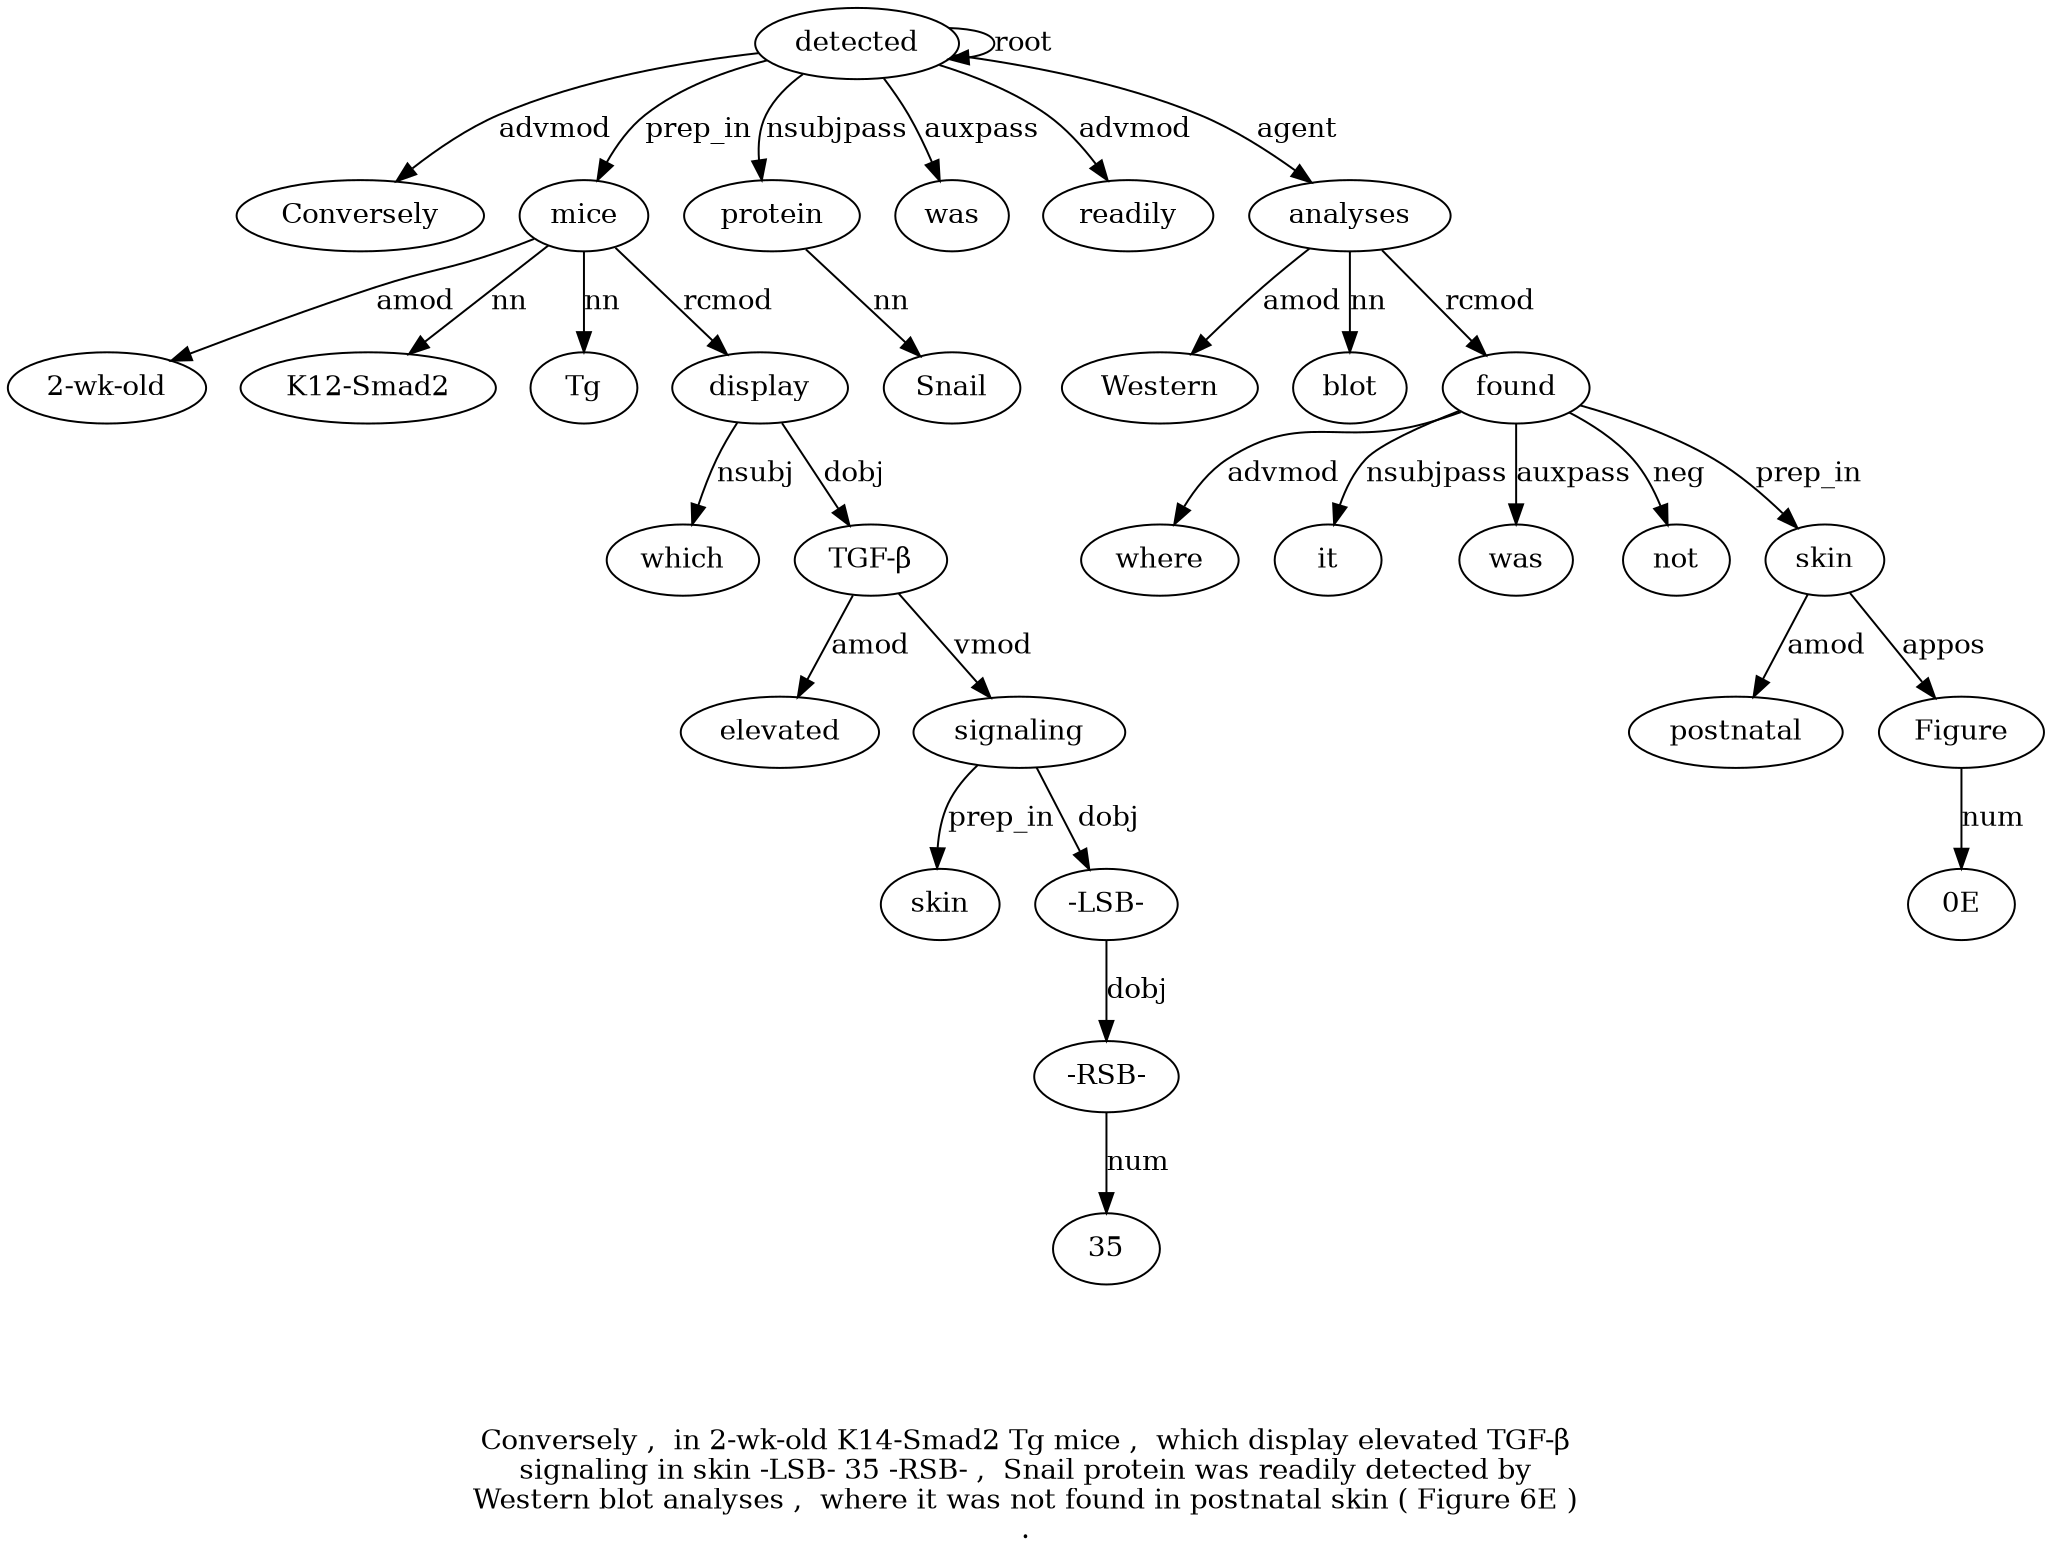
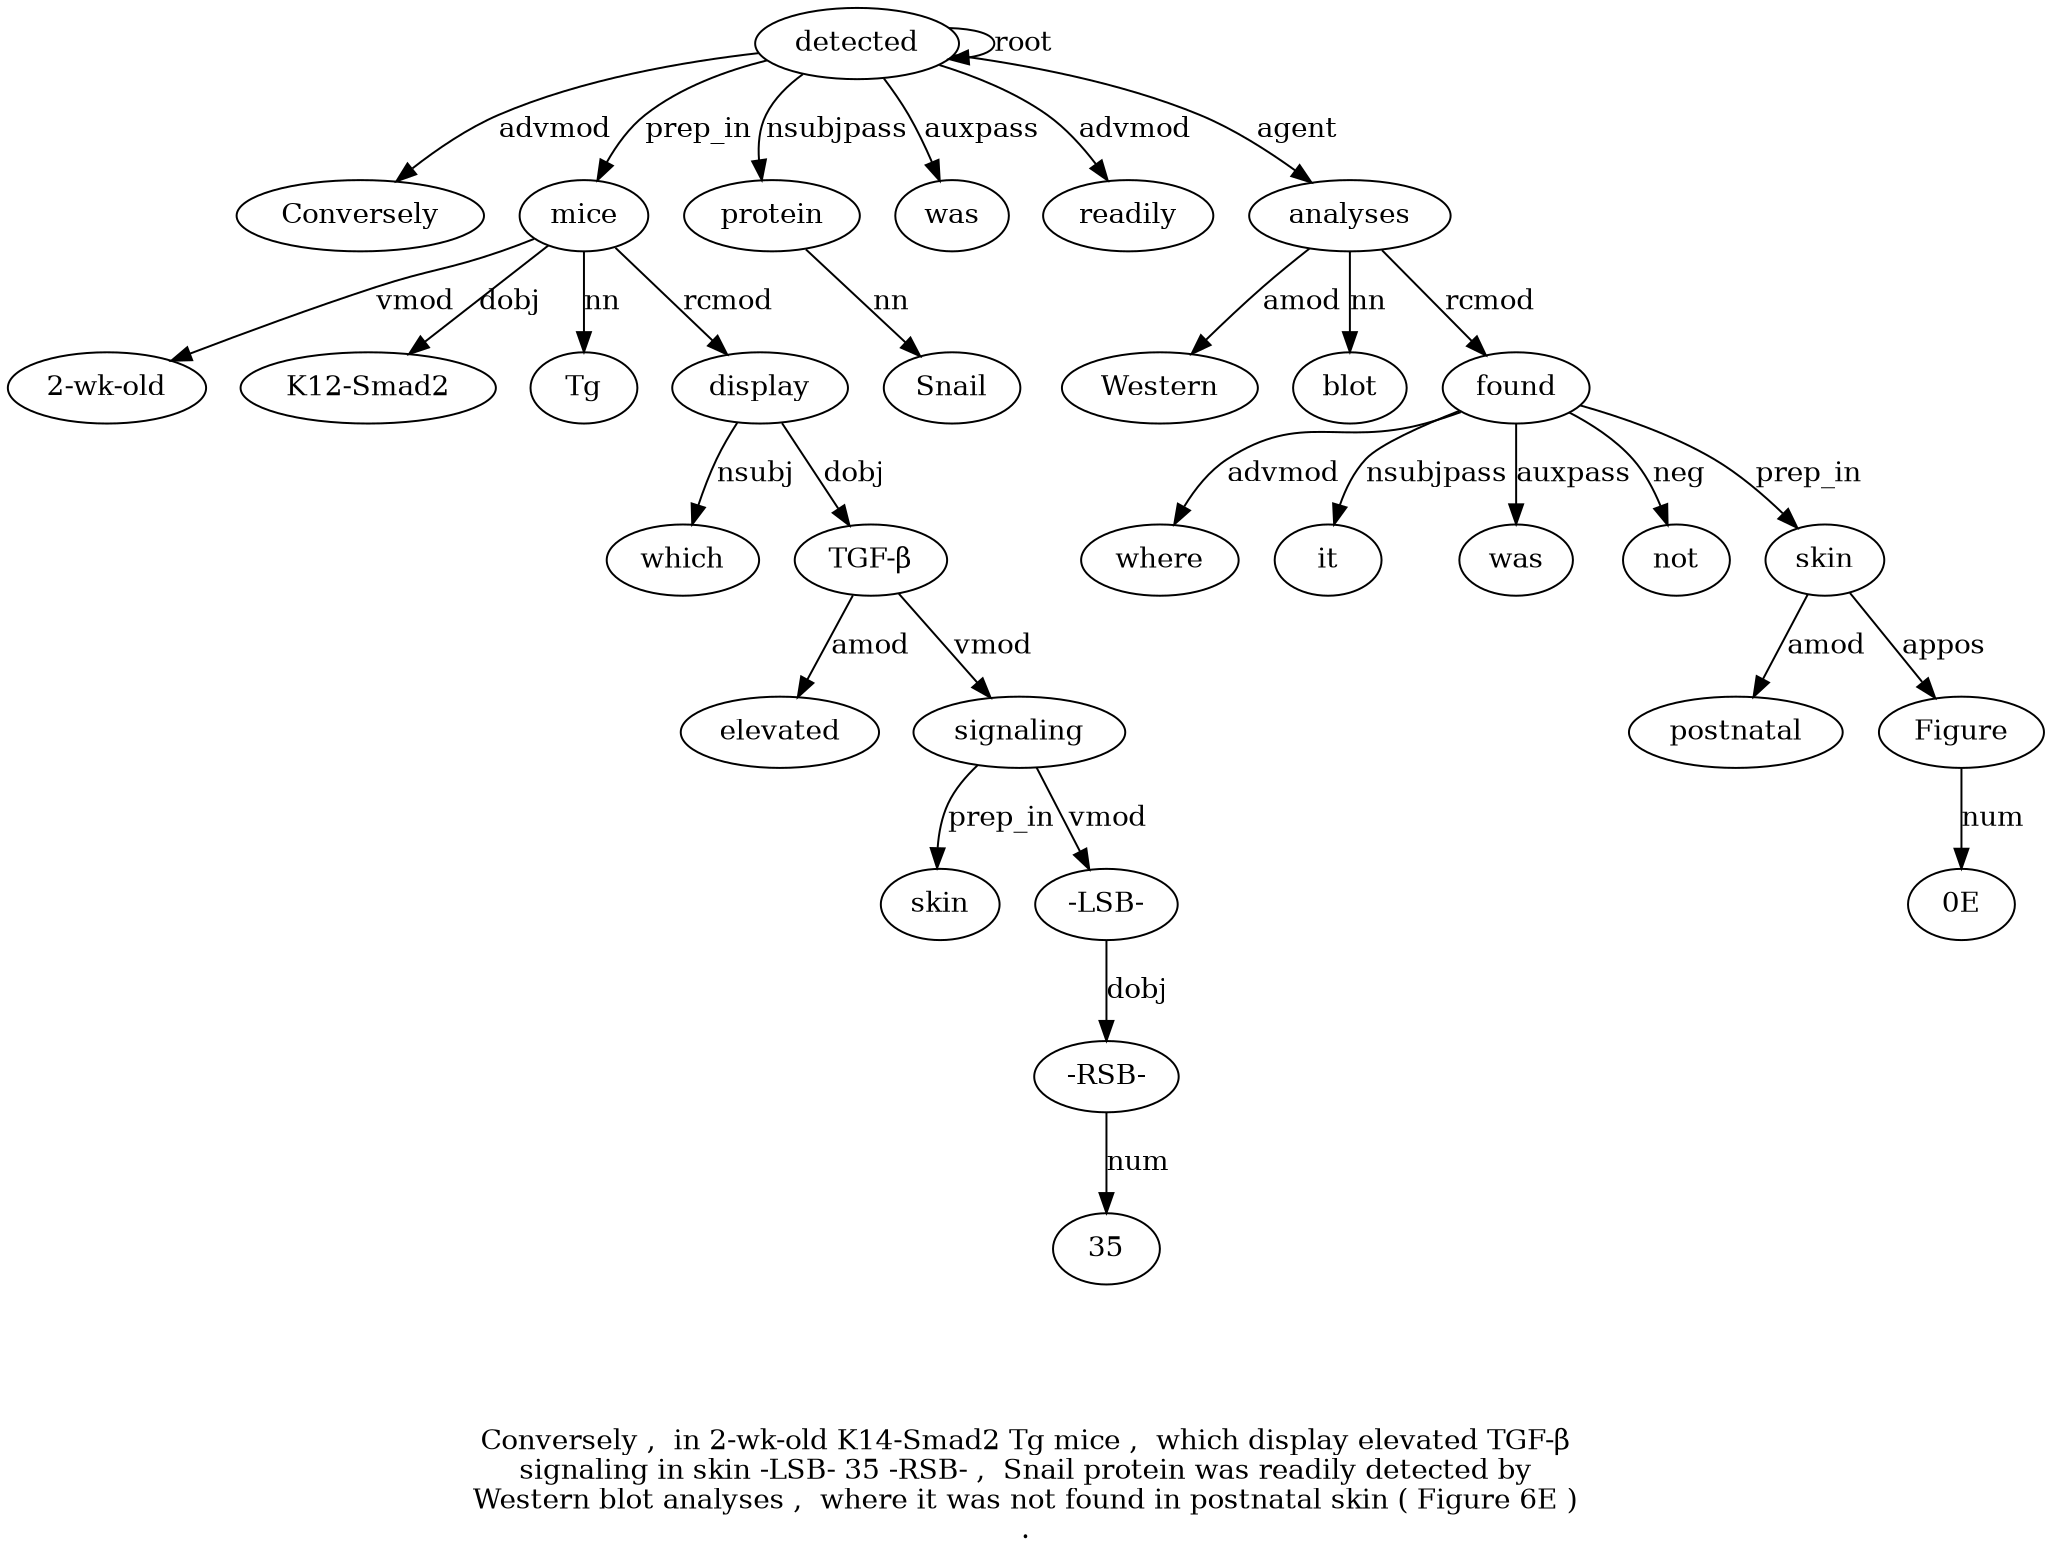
(416, 302) -> (416, 302)
(510, 302) -> (510, 302)
(1108, 818) -> (1108, 818)
